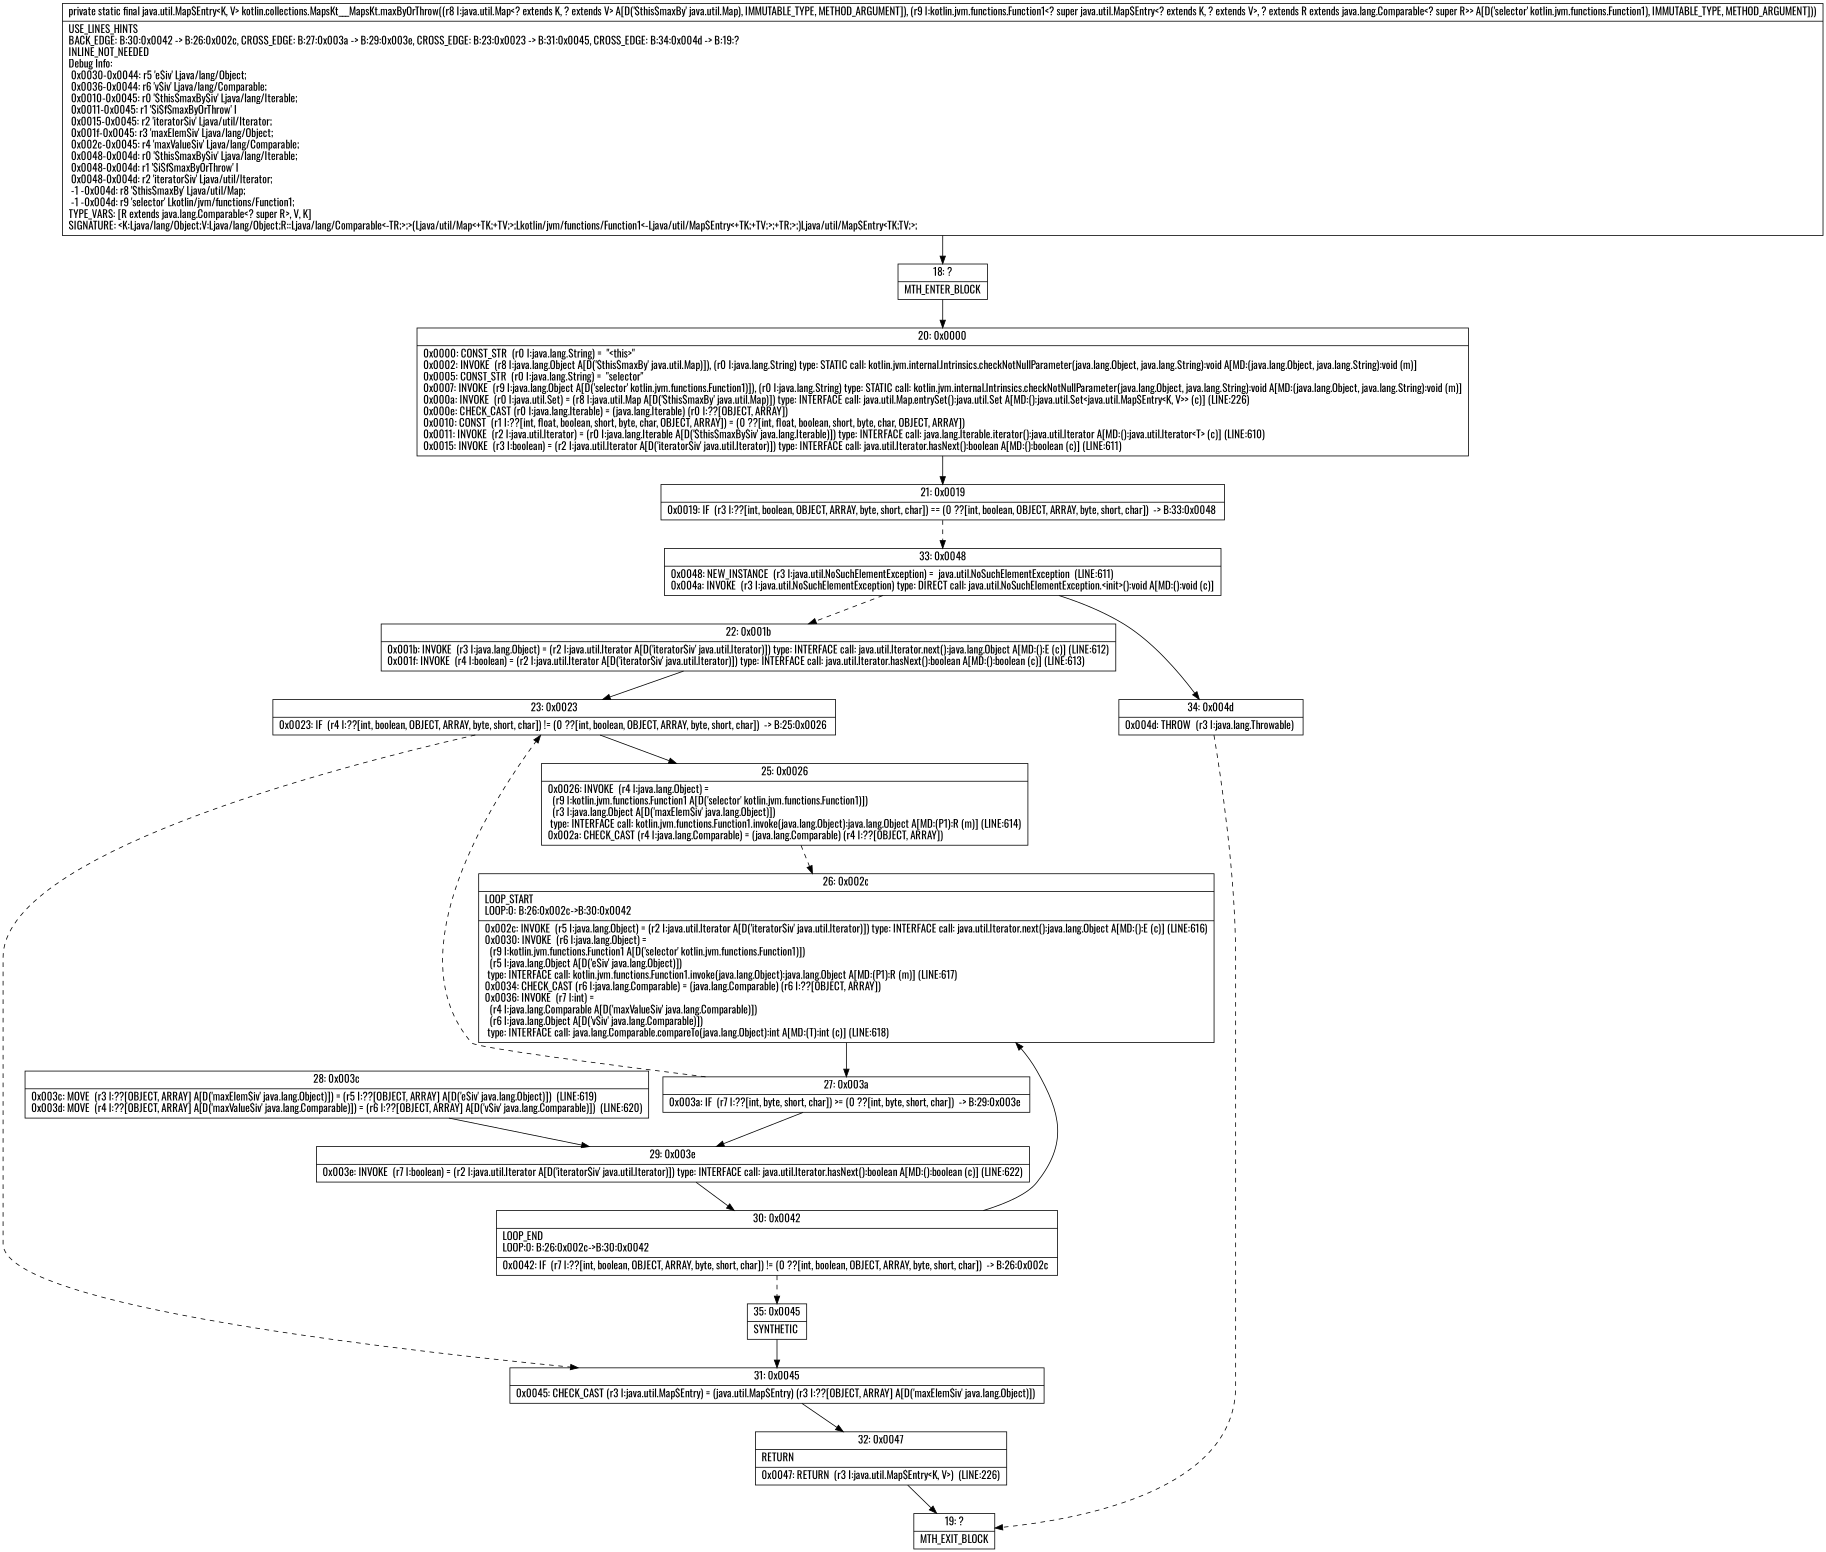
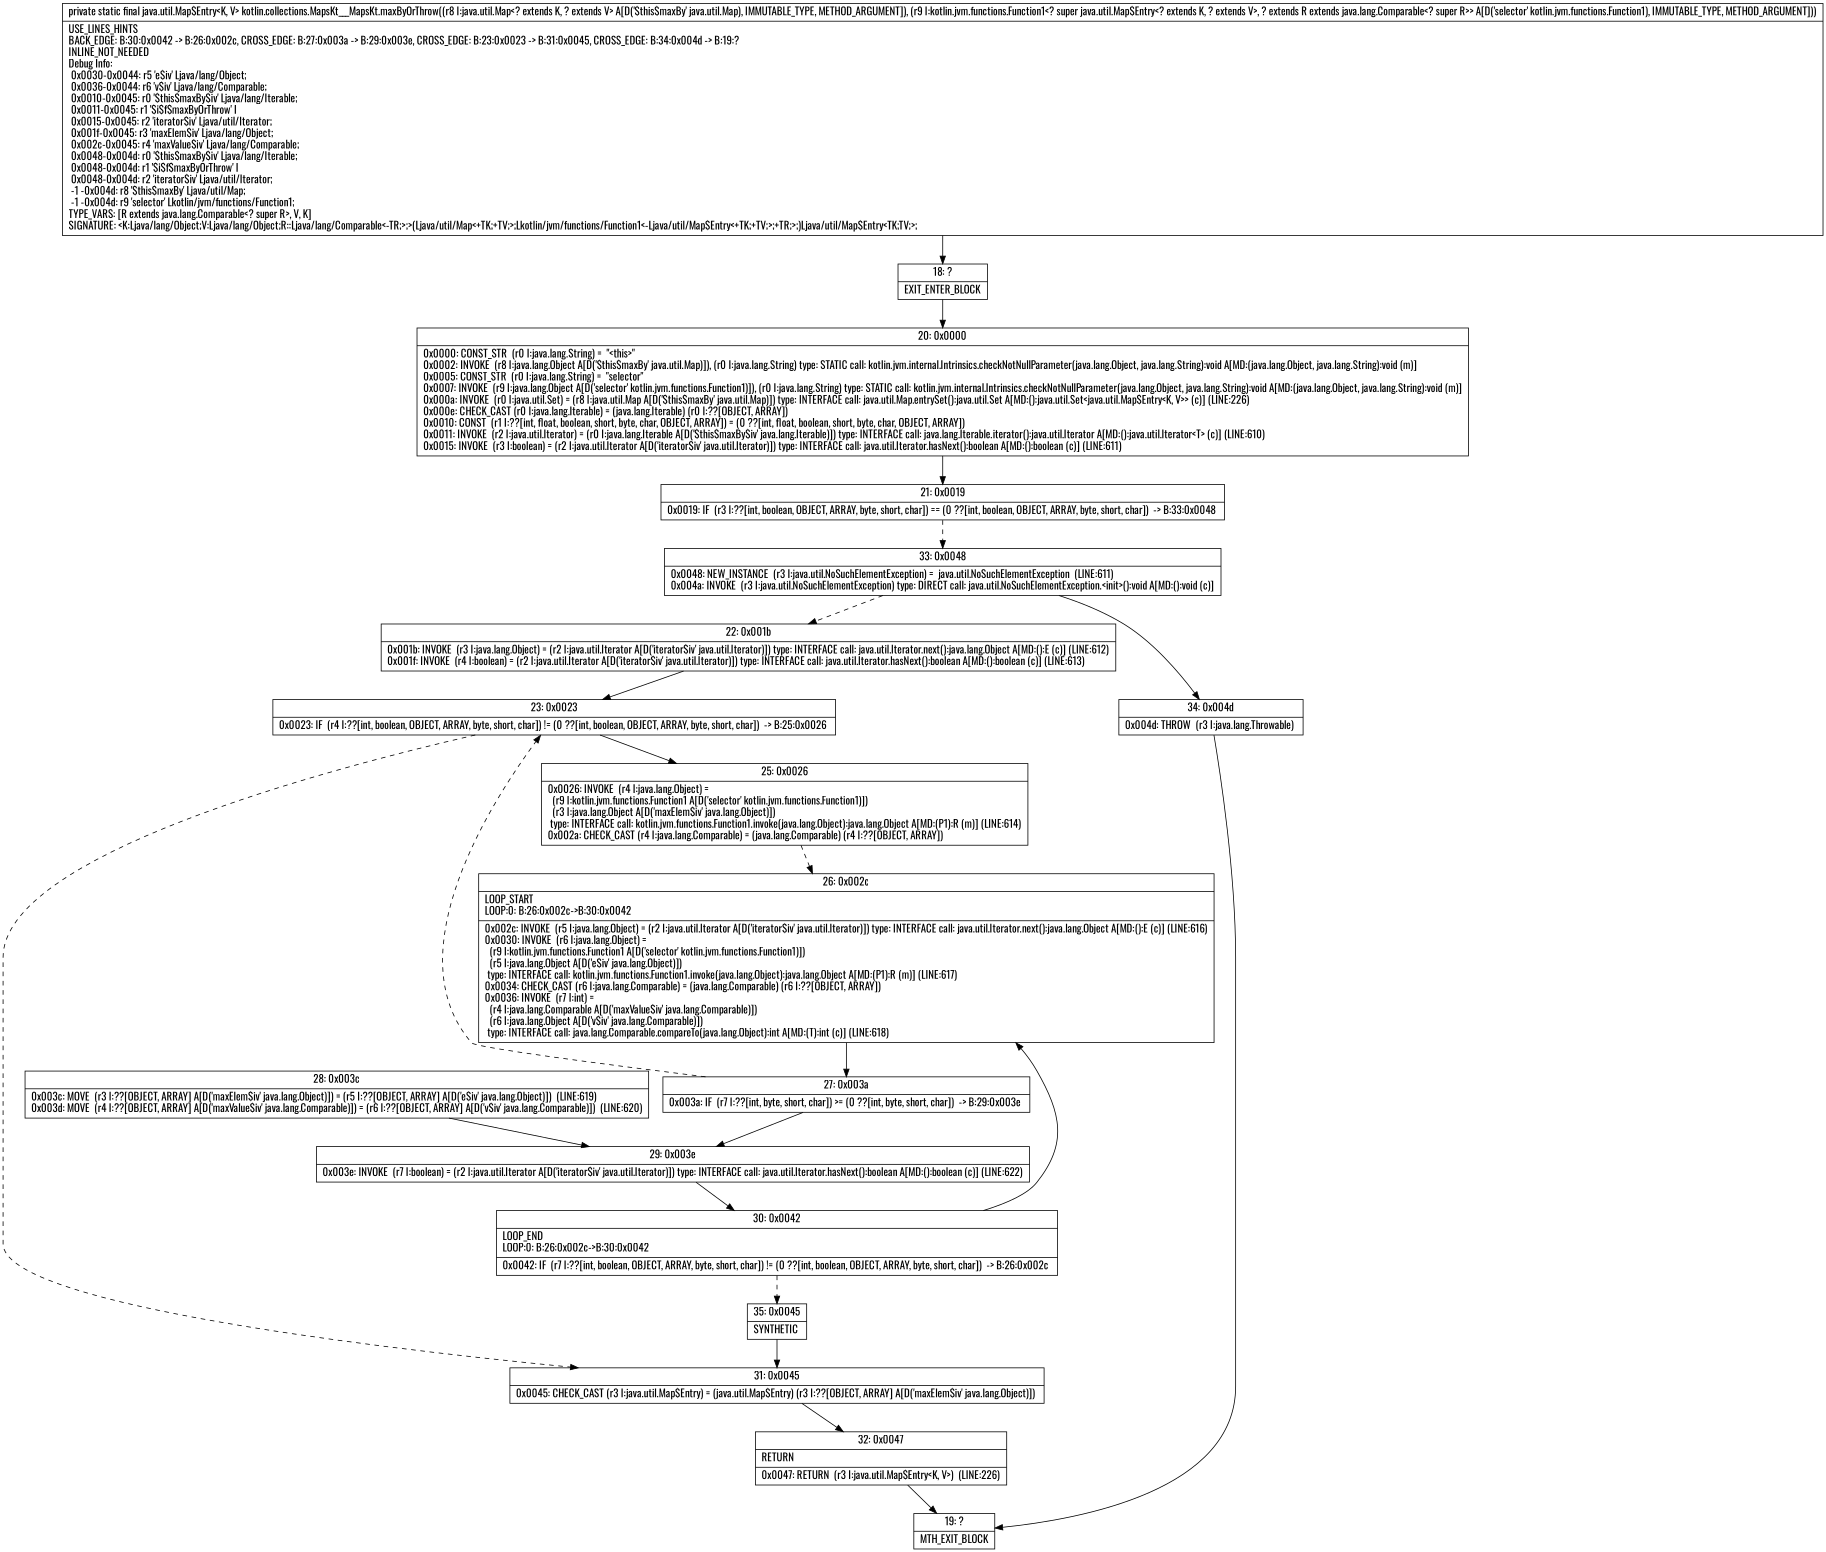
(943, 290) -> (943, 290)
(1236, 1208) -> (1236, 1208)
